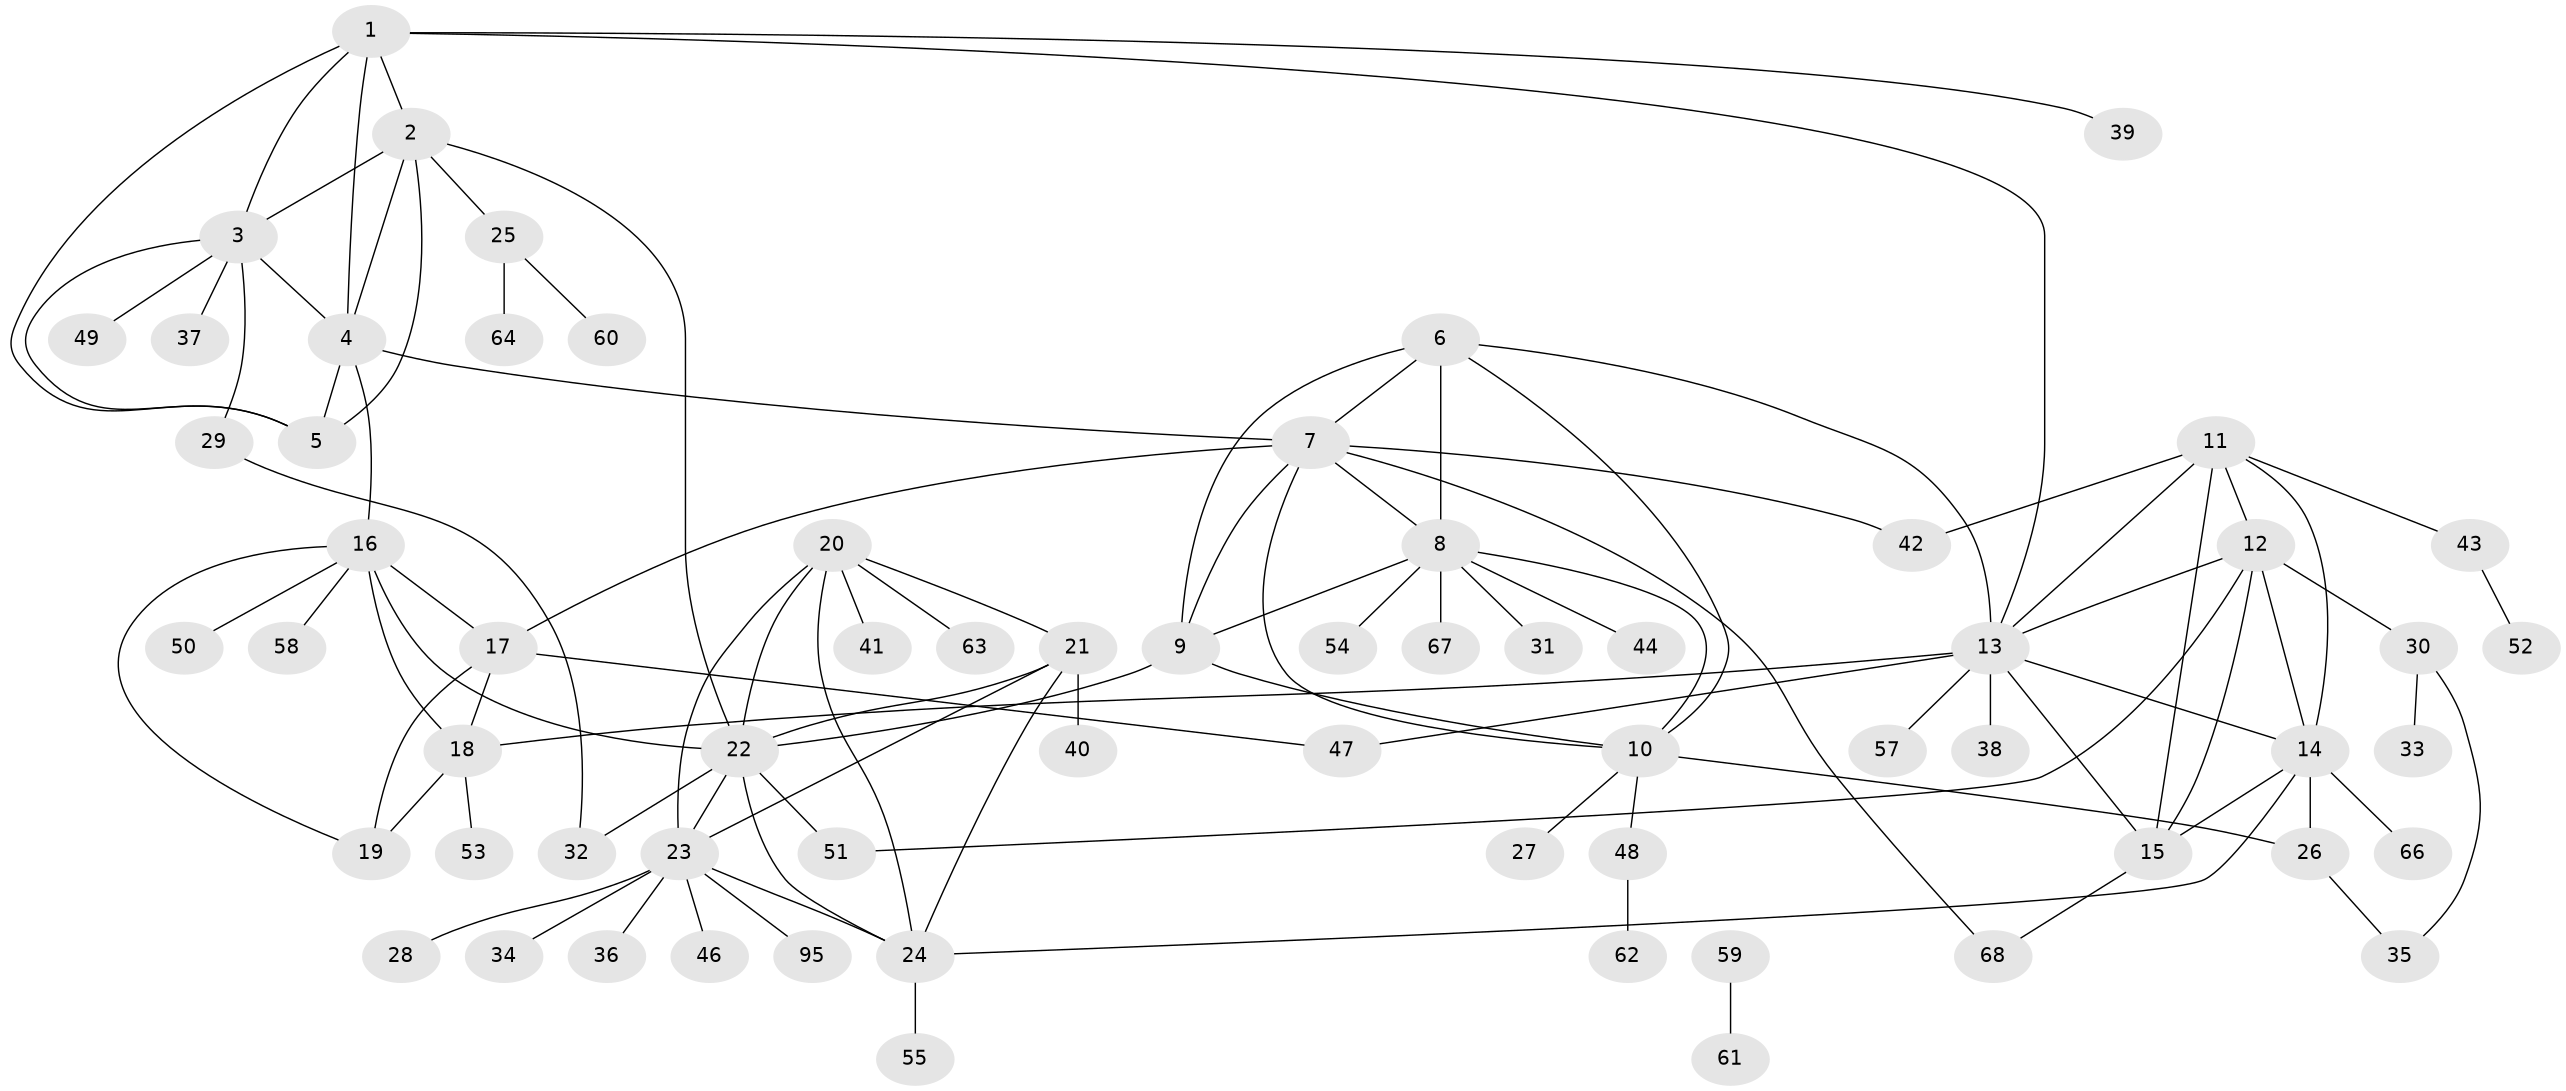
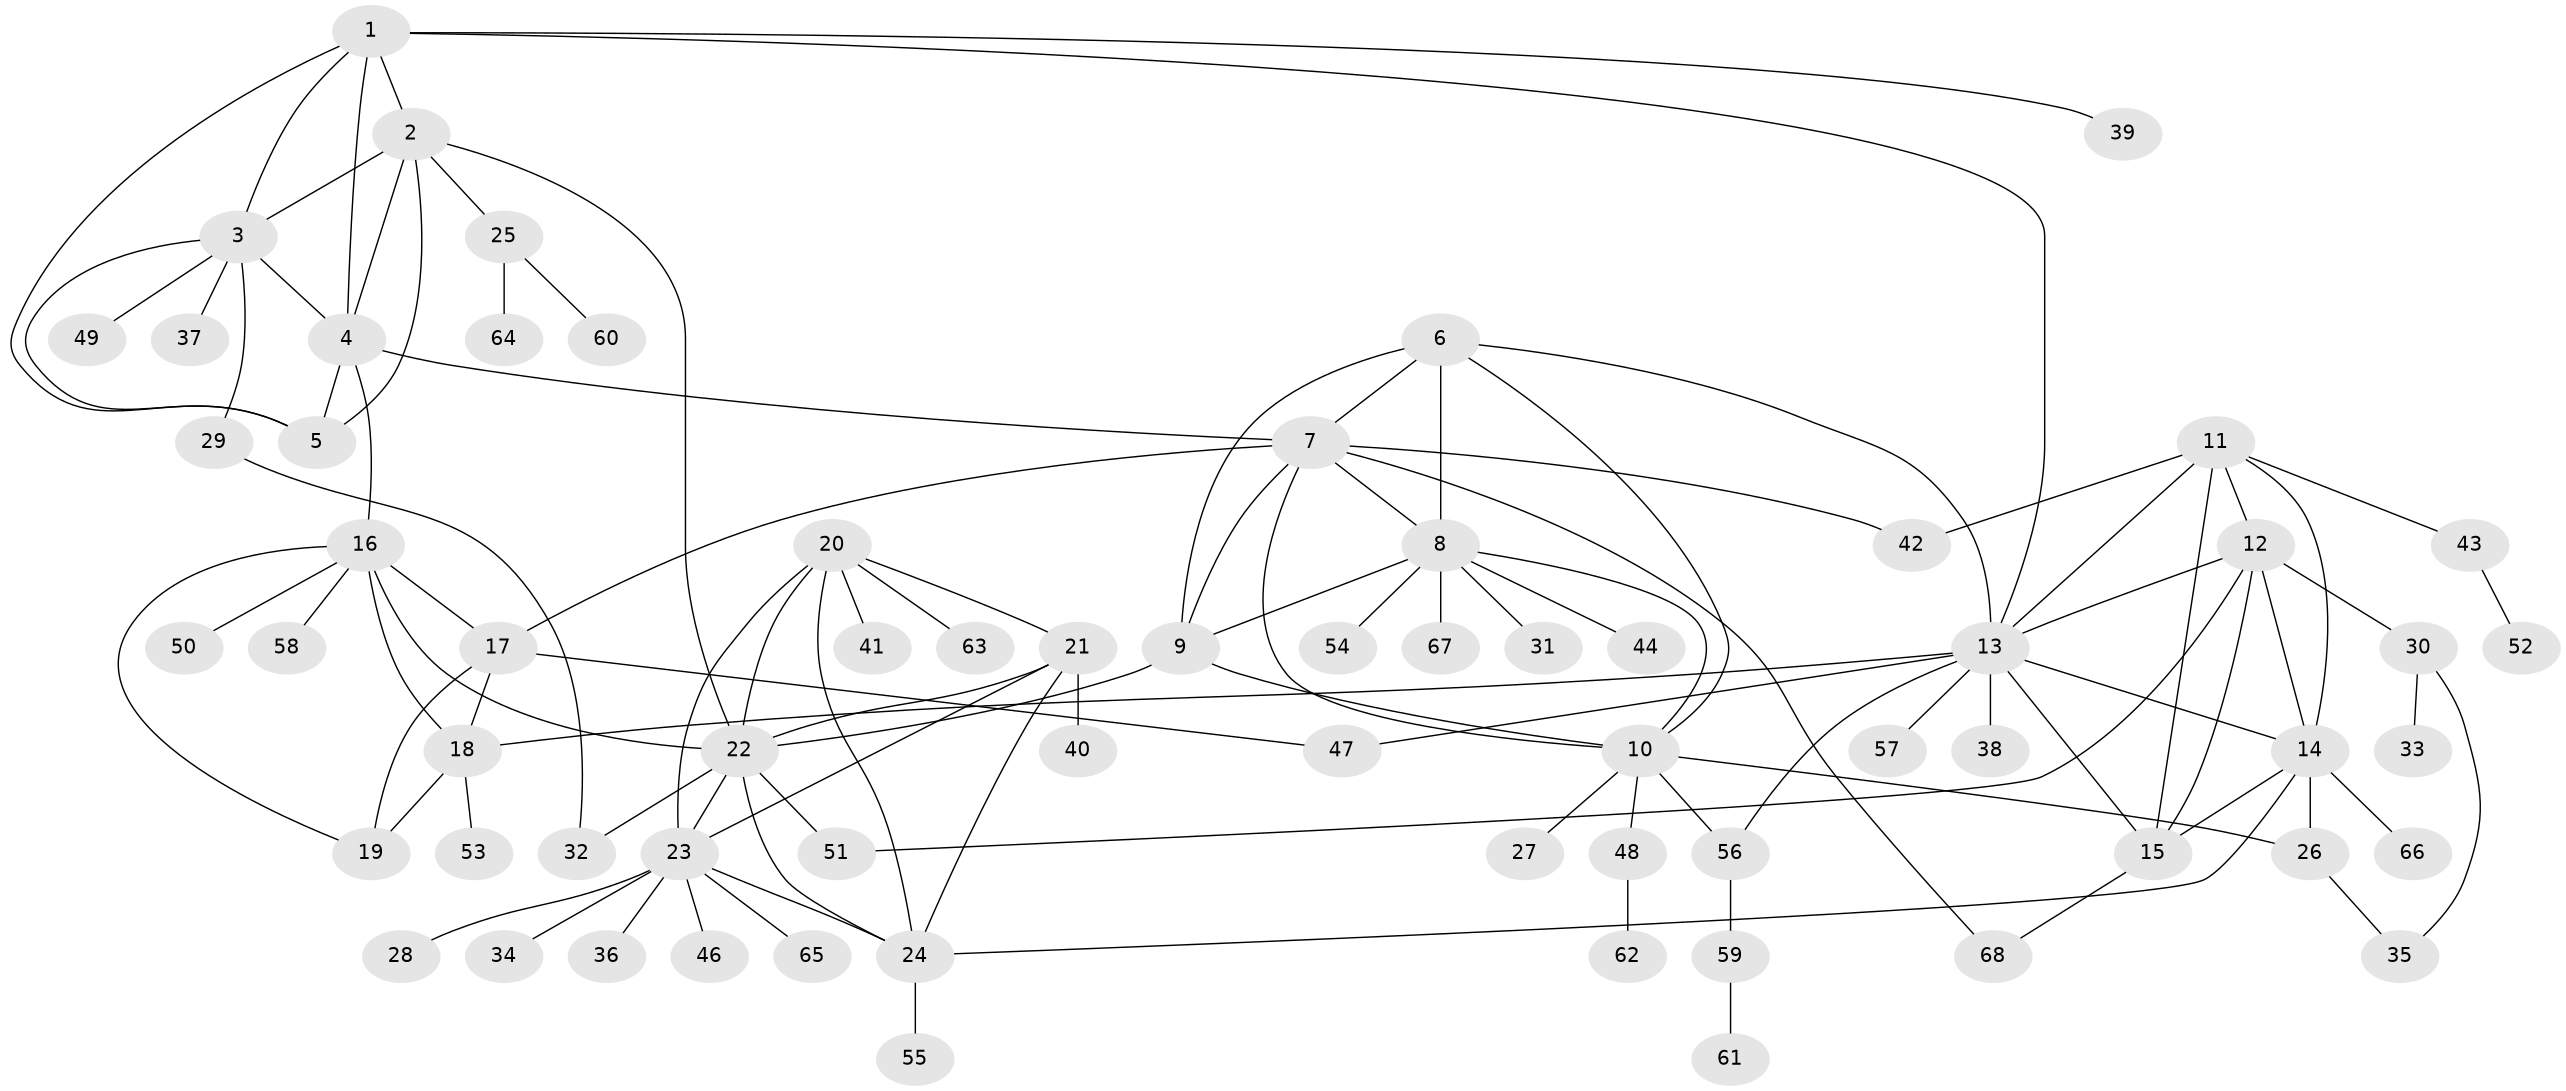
none -> (1731, 854)
(813, 957) -> (813, 957)
